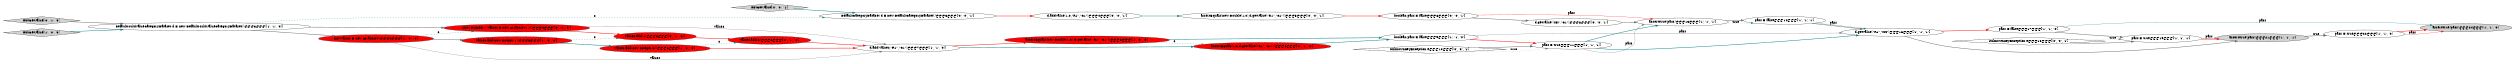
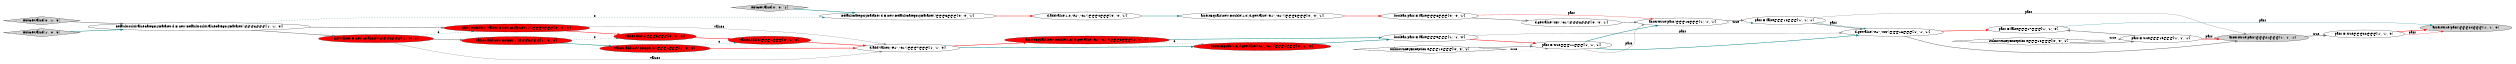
none -> (2030, 14)
(2088, 35) -> (2102, 33)
